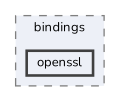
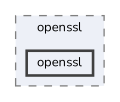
(60, 28) -> (60, 28)
